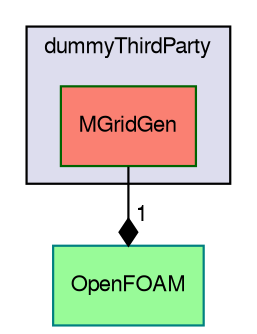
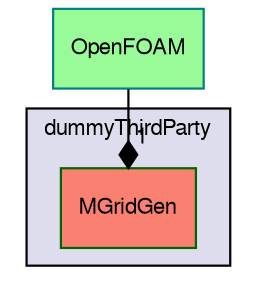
(128, 198) -> (128, 122)
